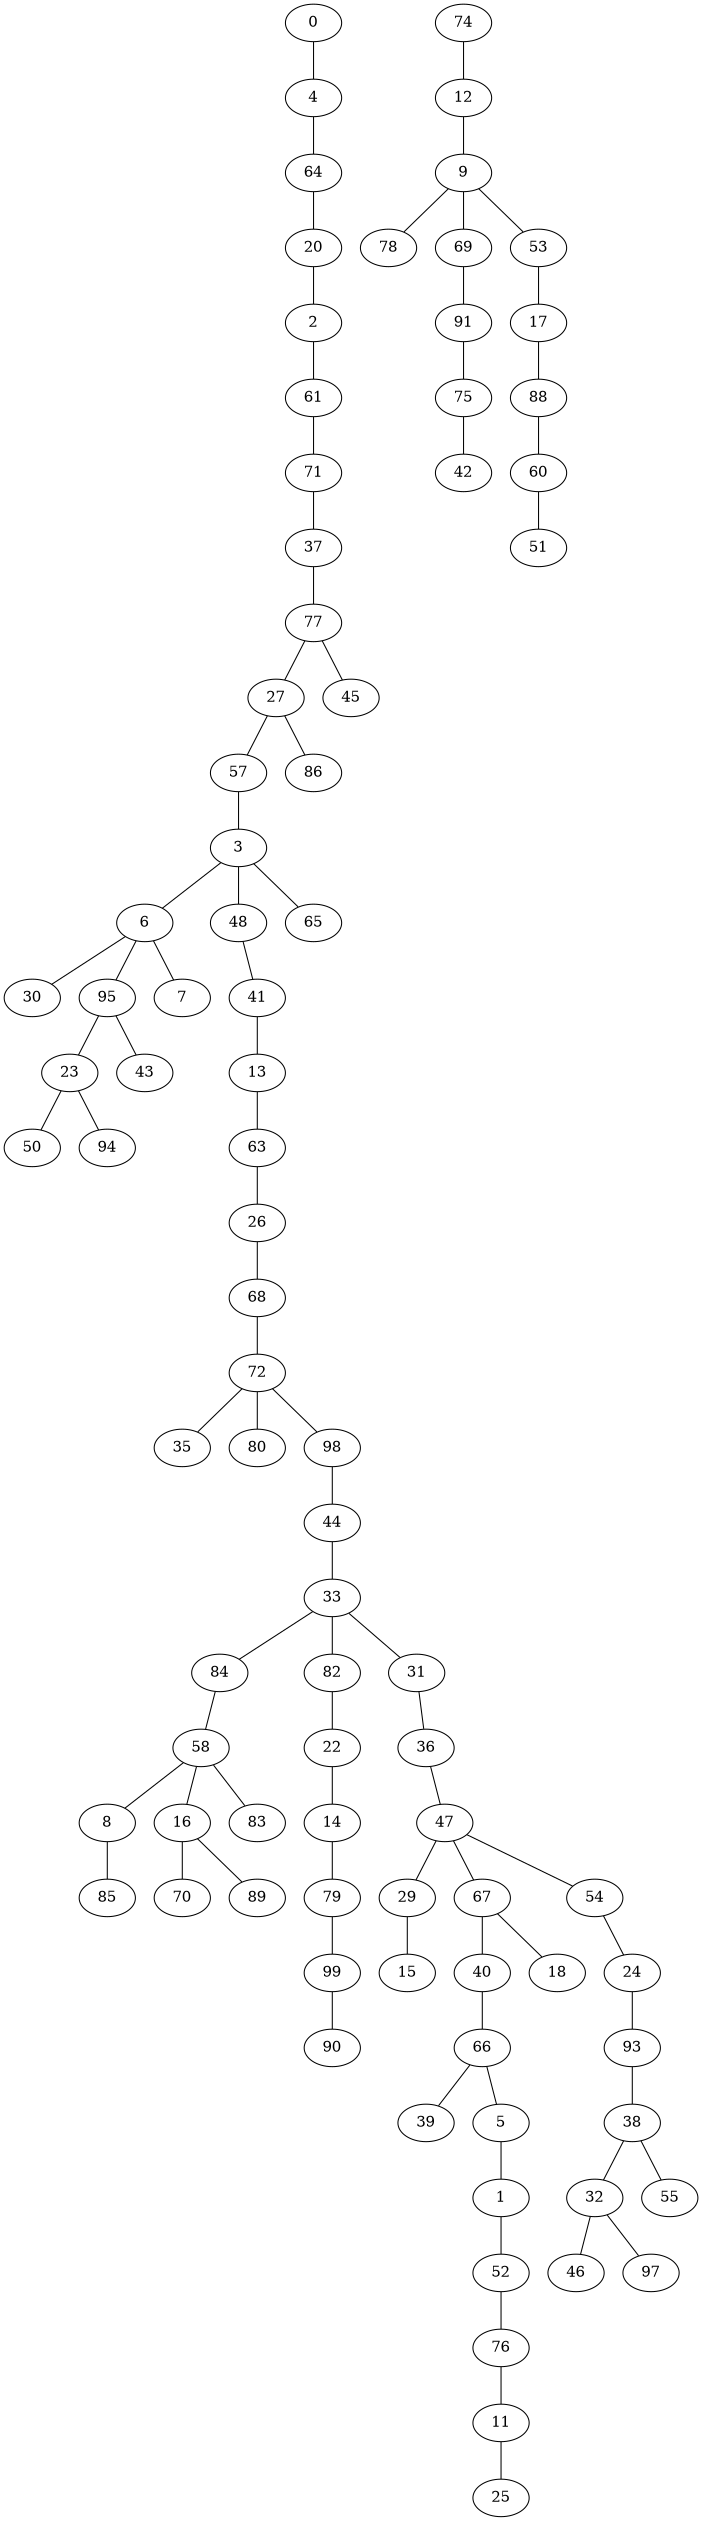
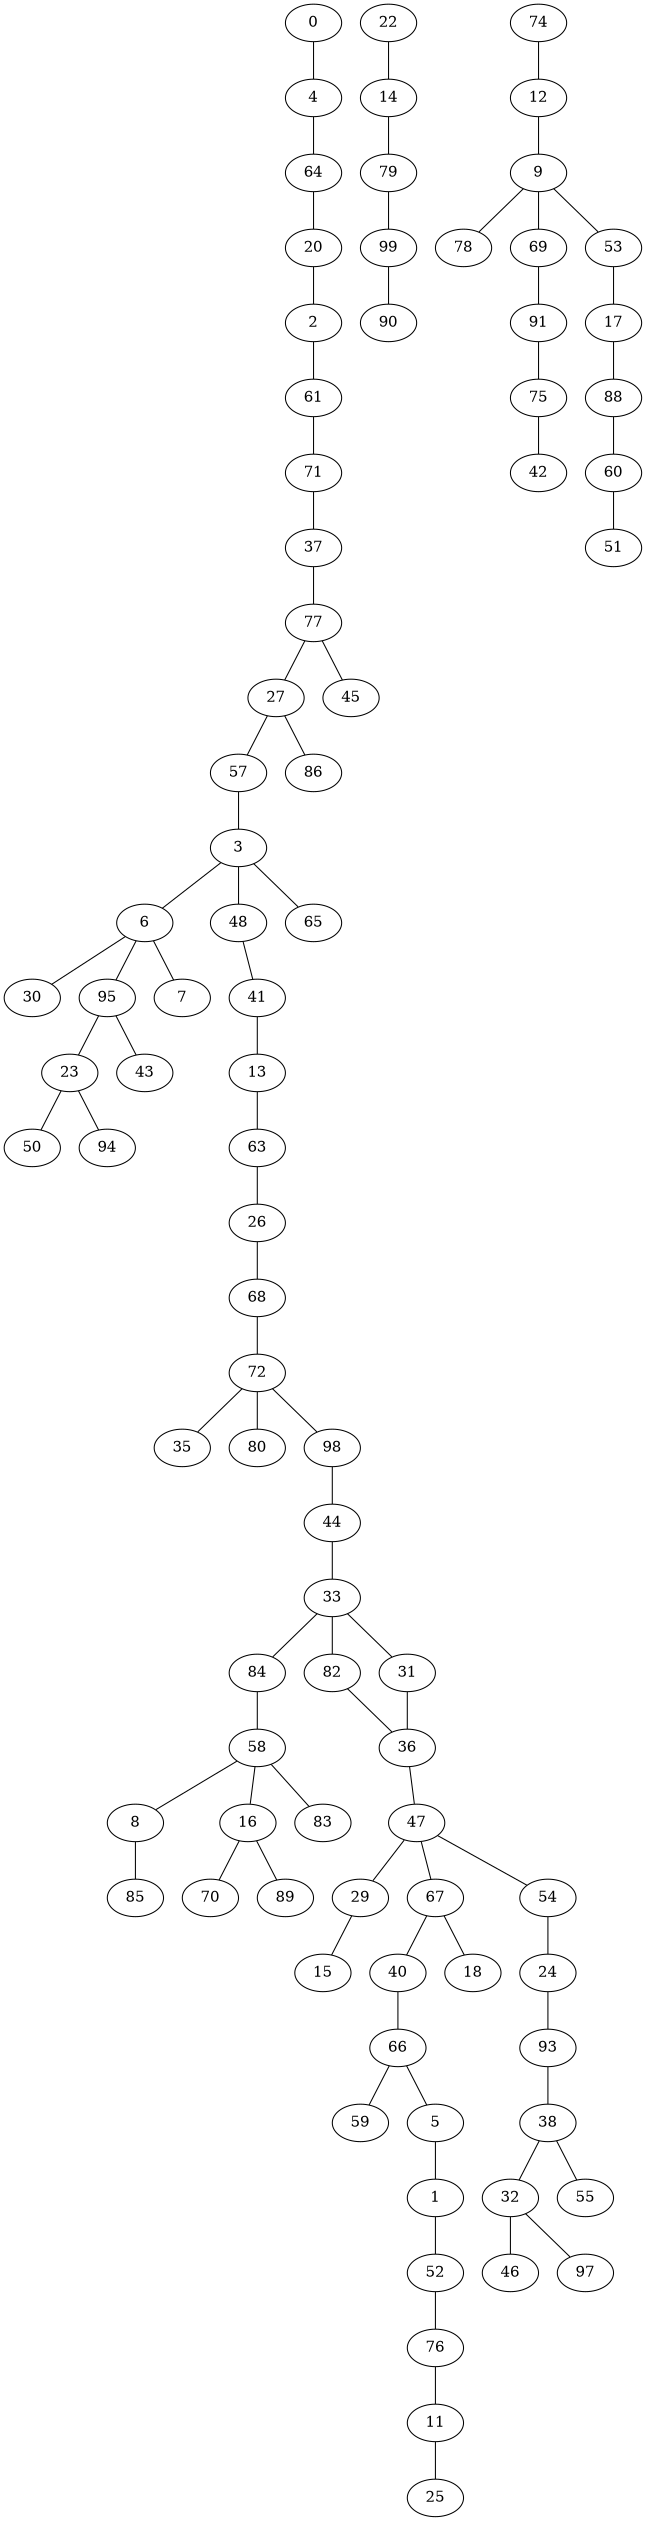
(332, 1711) -> (370, 1710)
(426, 2123) -> (360, 2123)
